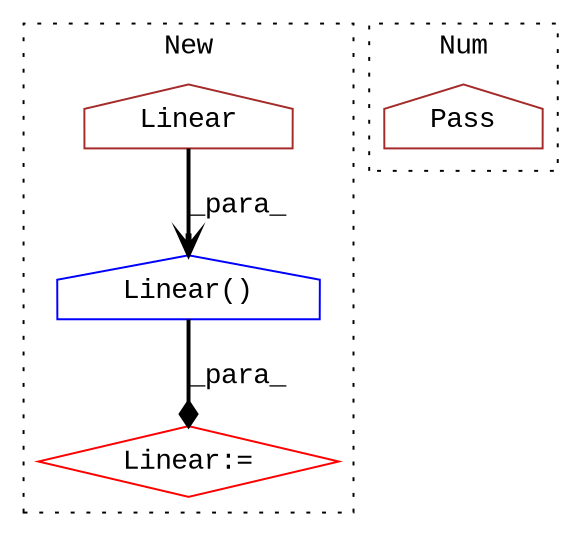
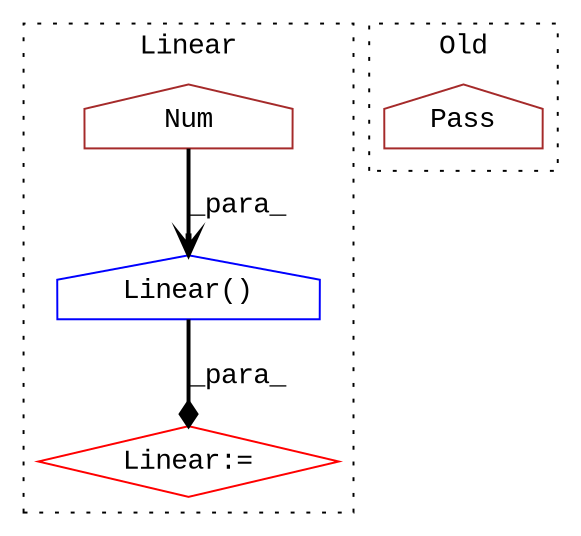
(189, 46) -> (189, 46)
(463, 46) -> (463, 46)
(189, 120) -> (189, 120)
